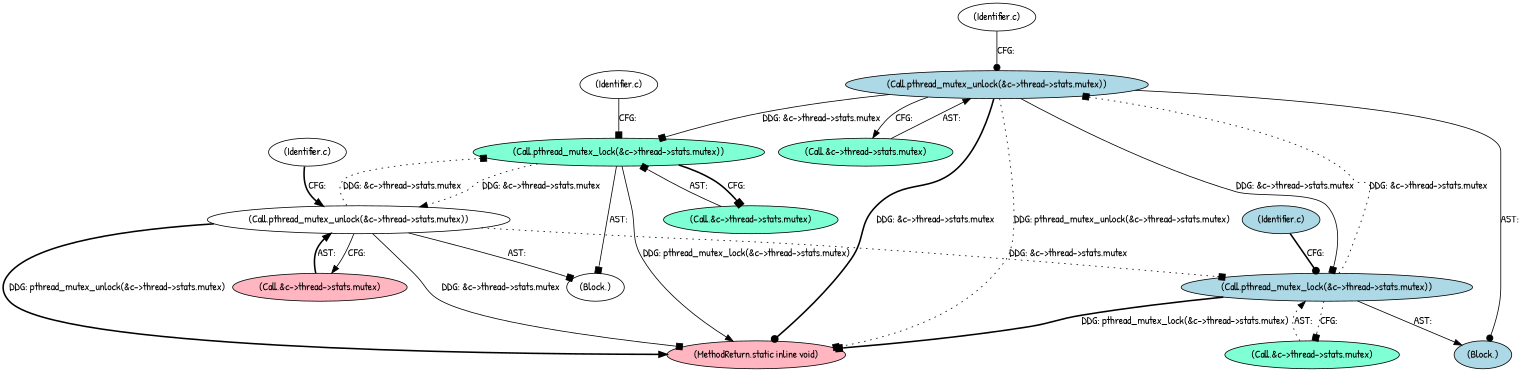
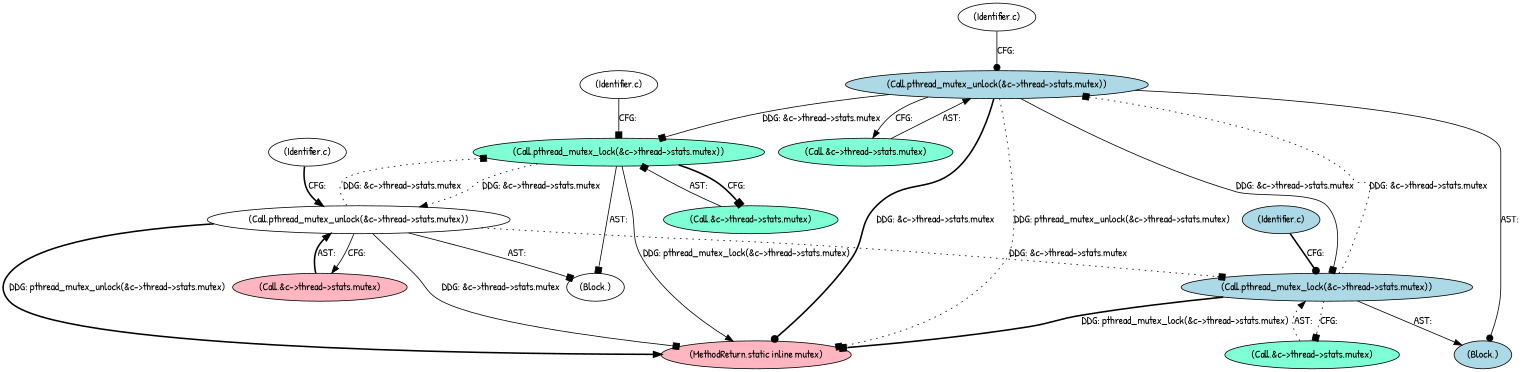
(756, 355) -> (756, 355)
